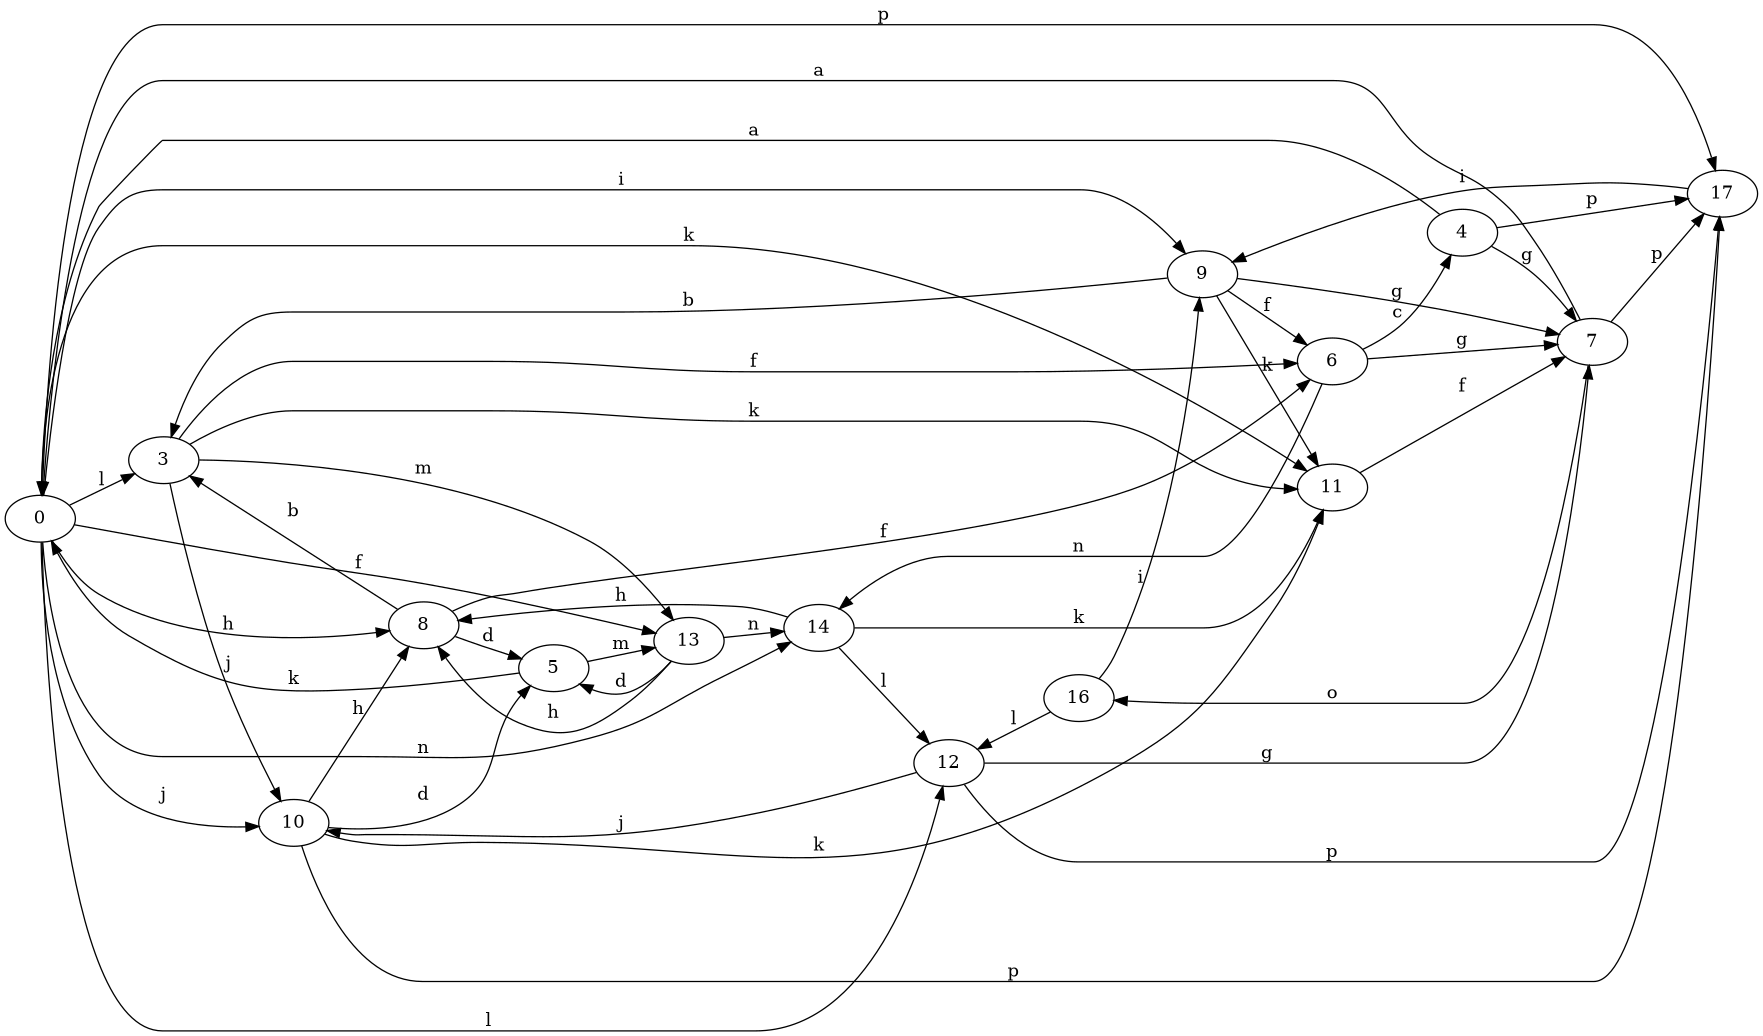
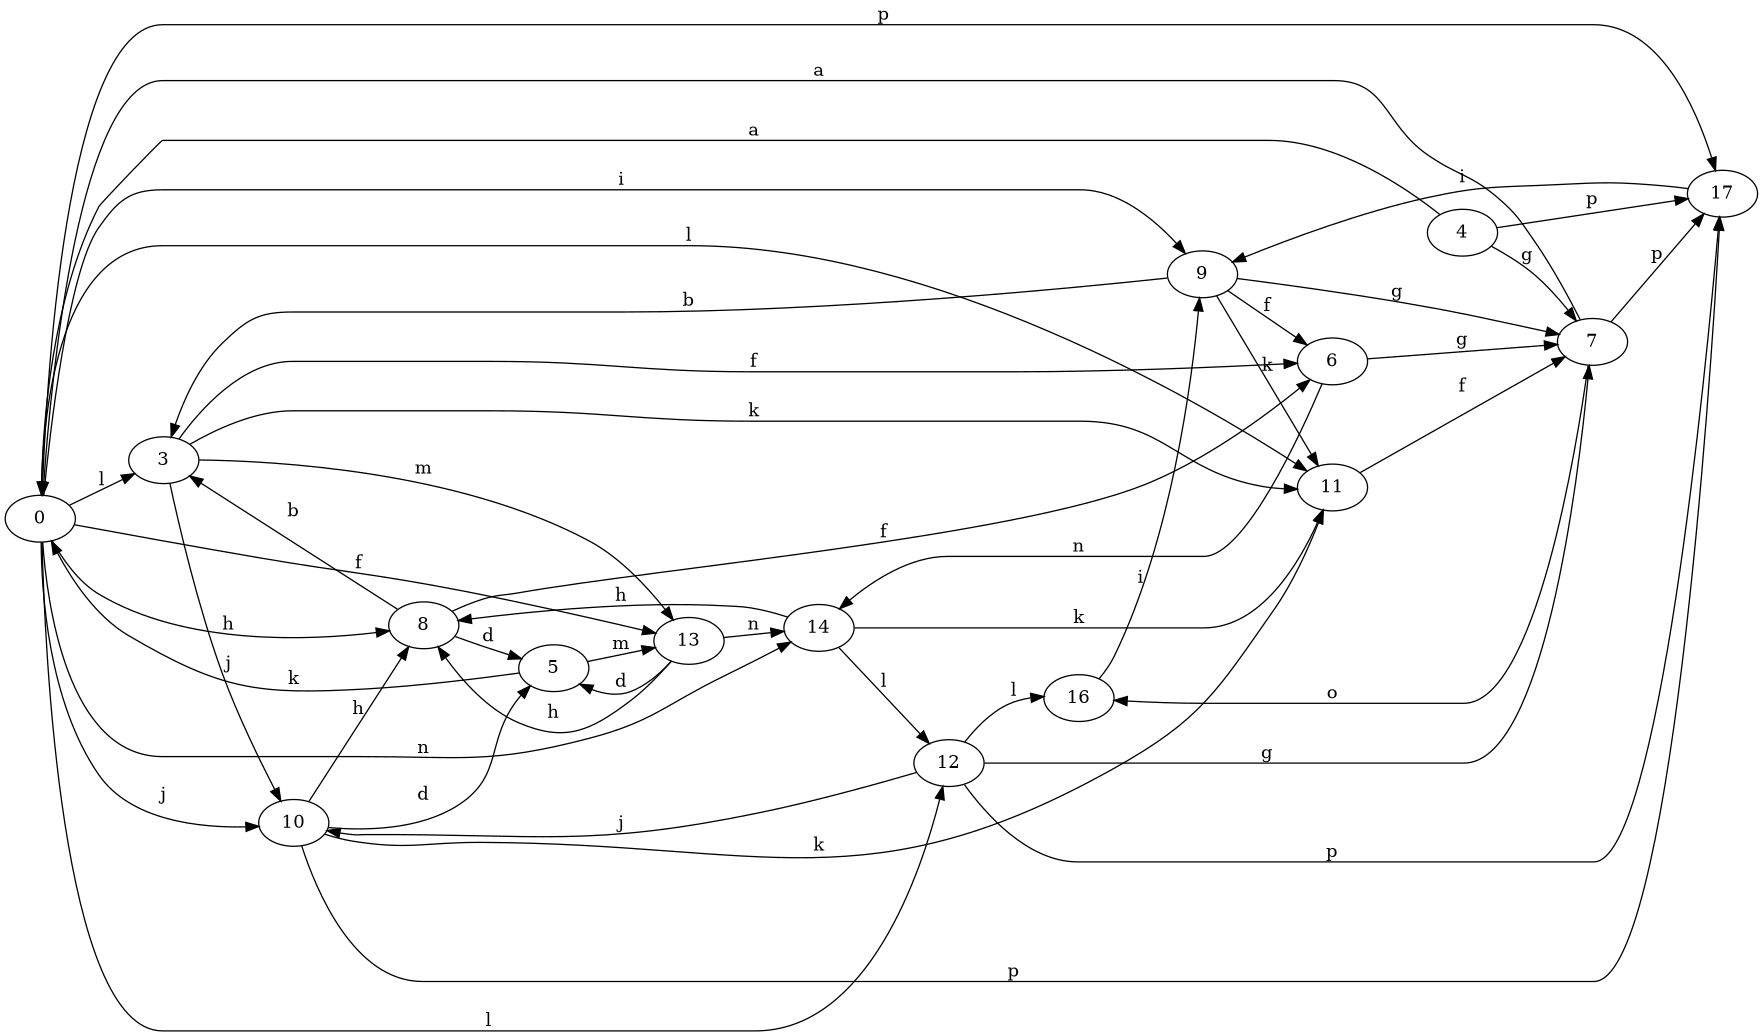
(689, 236) -> (689, 236)
(1411, 315) -> none
(1020, 727) -> (993, 713)
